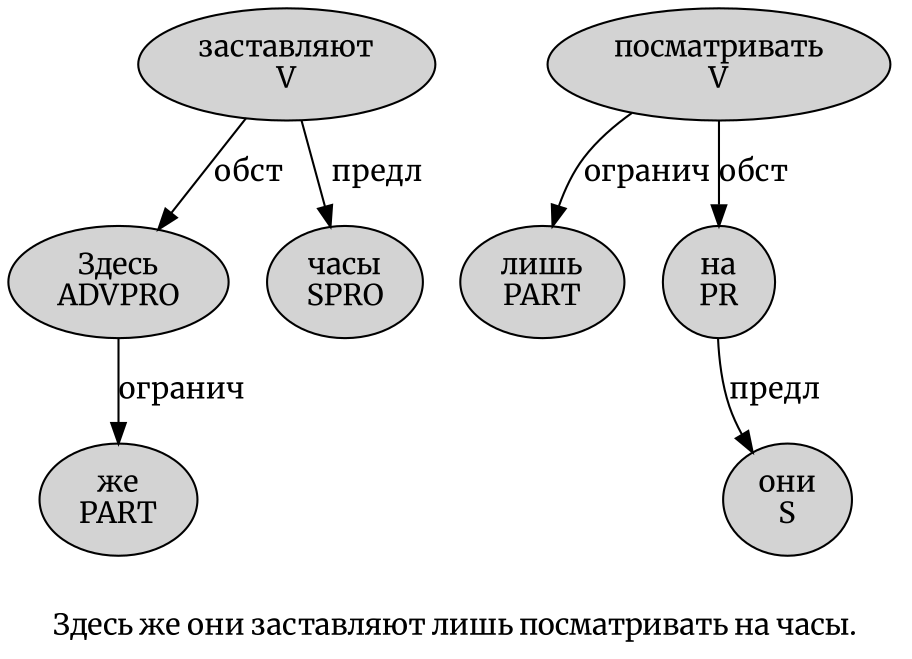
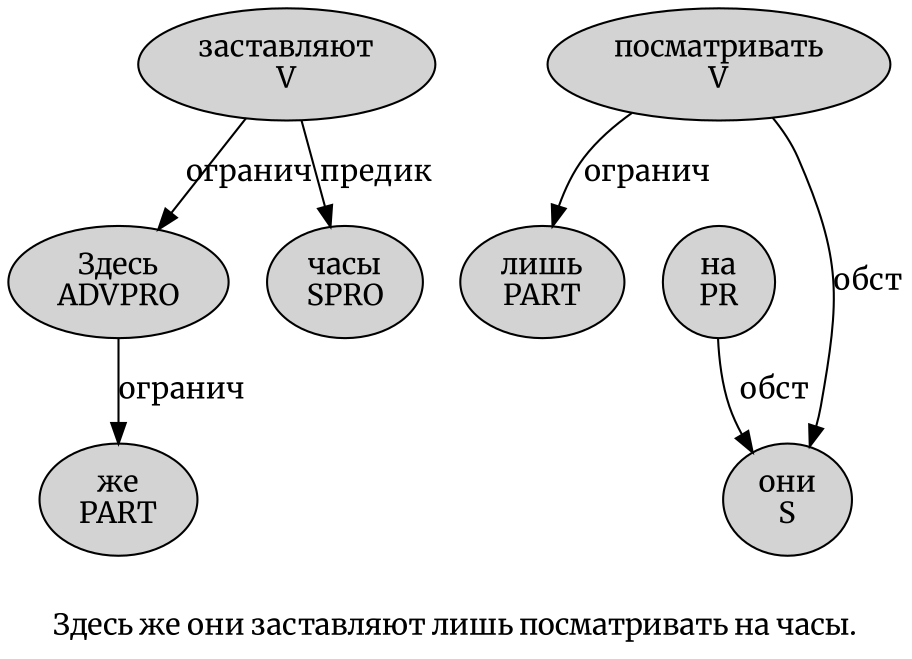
(719, 163) -> (832, 266)
(249, 173) -> (249, 173)
(377, 173) -> (377, 173)
(775, 391) -> (775, 391)
